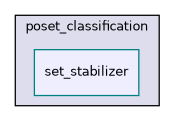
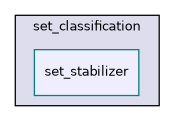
(87, 27) -> (87, 27)
